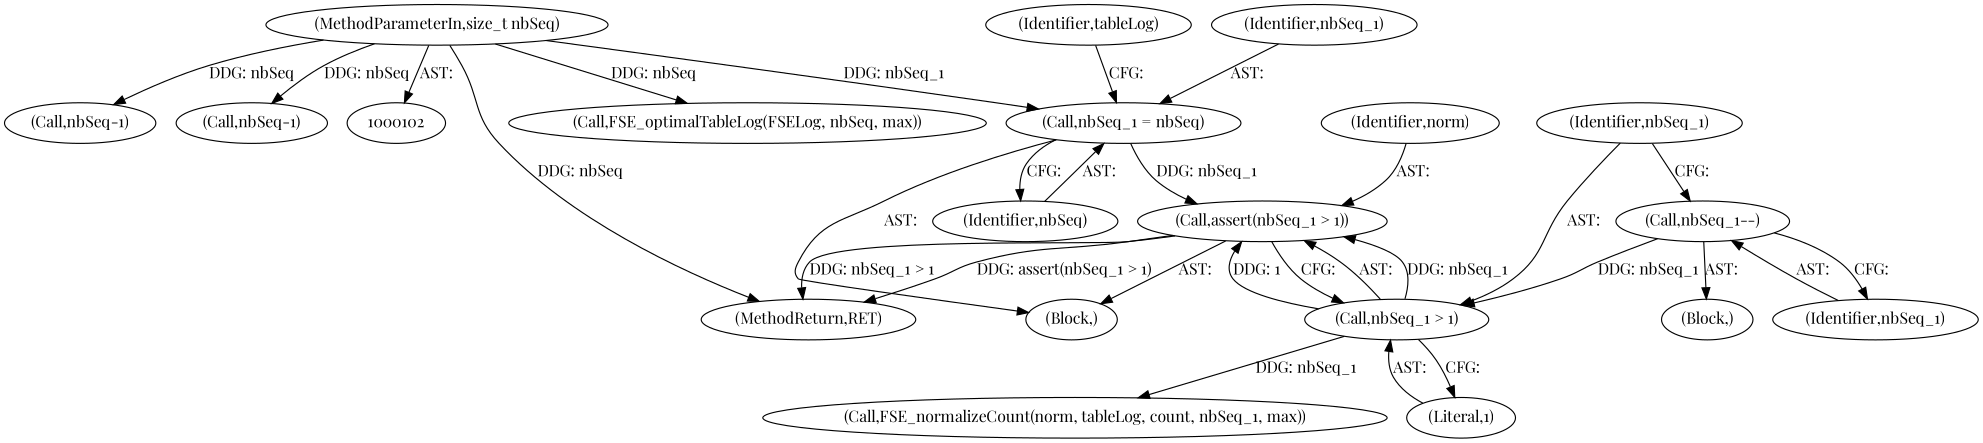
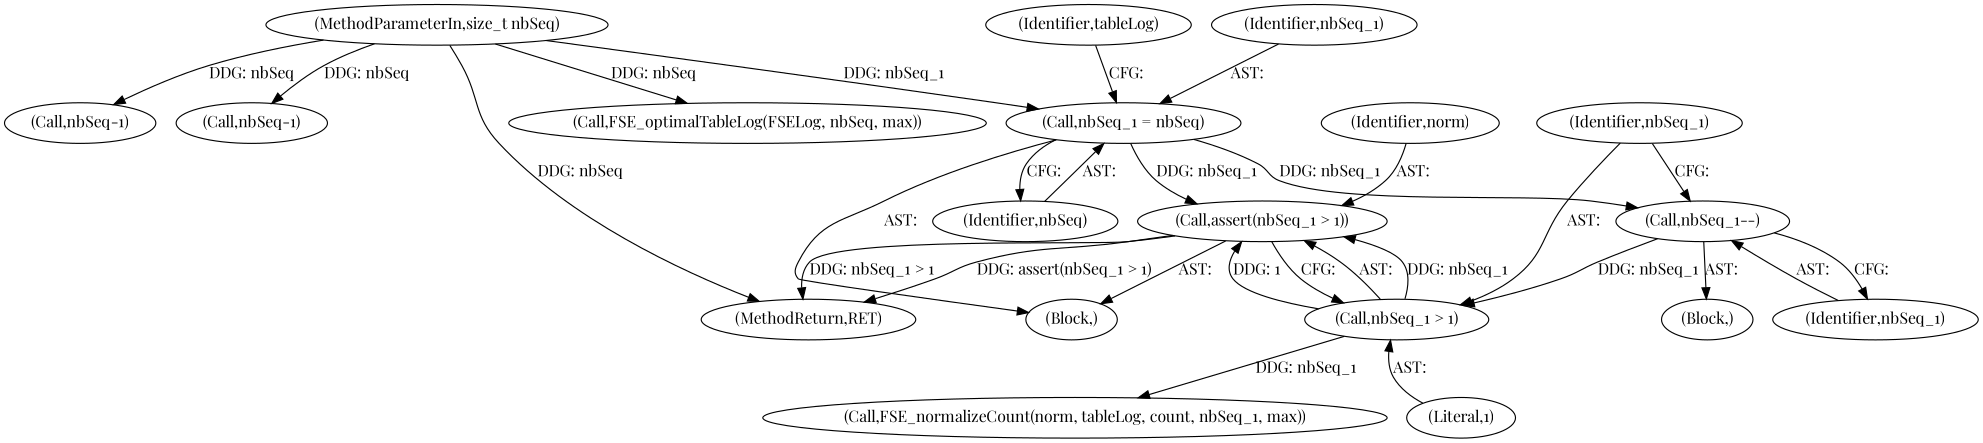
(396, 123) -> none
none -> (1404, 196)
(1437, 361) -> none
